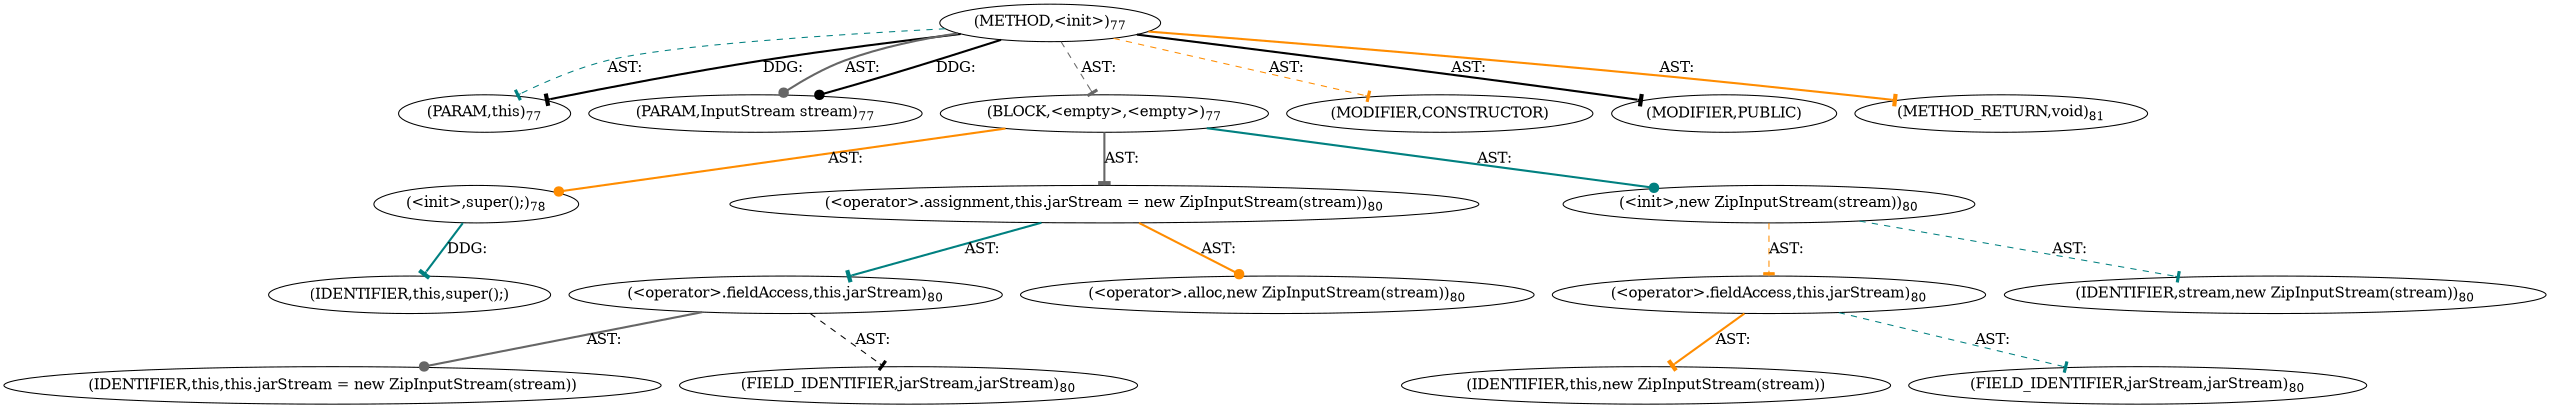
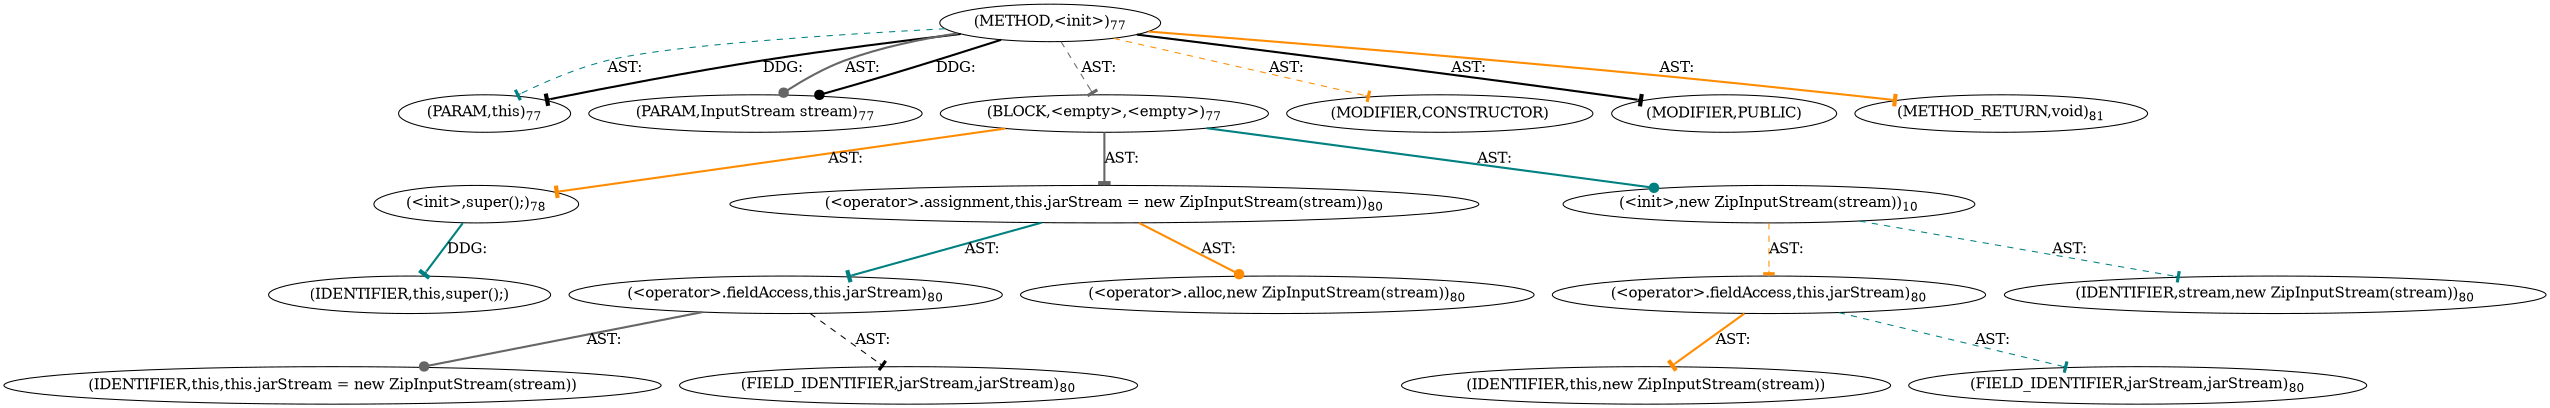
(783, 160) -> (783, 160)
(1911, 203) -> (1911, 203)
